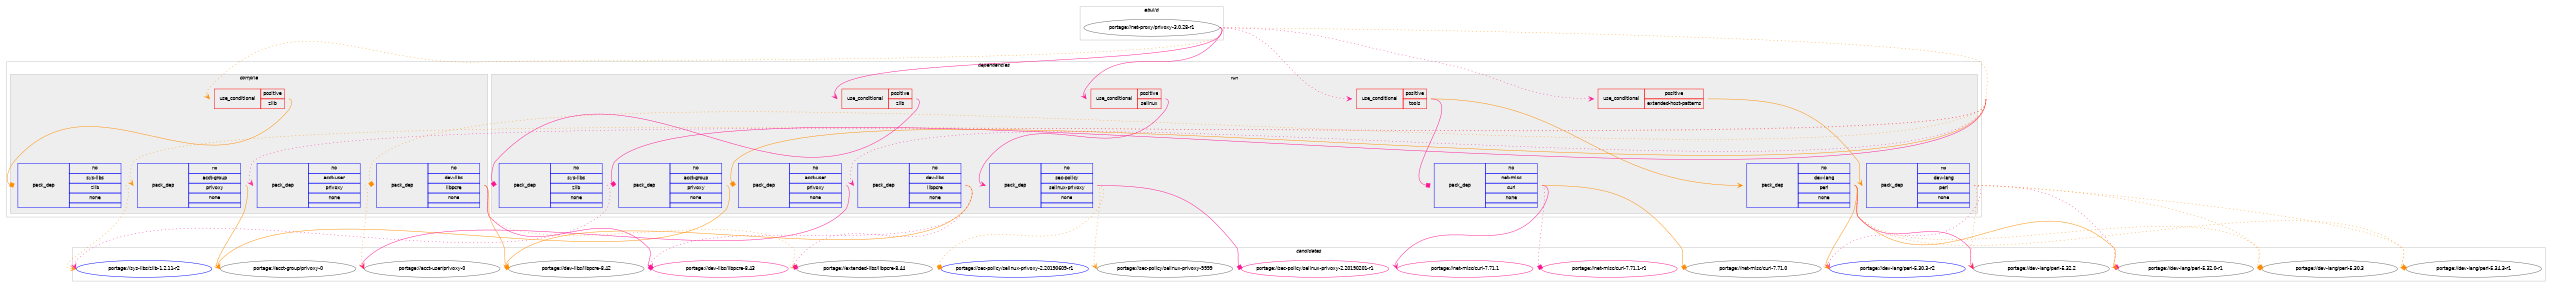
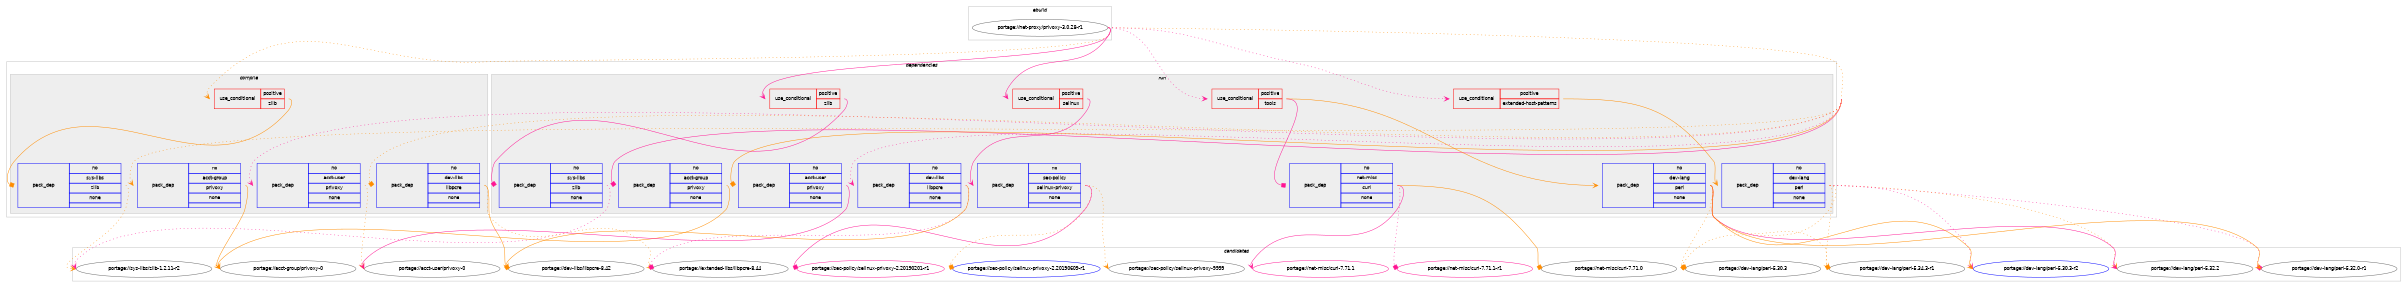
(144, 269) -> (144, 269)
(720, 269) -> none
